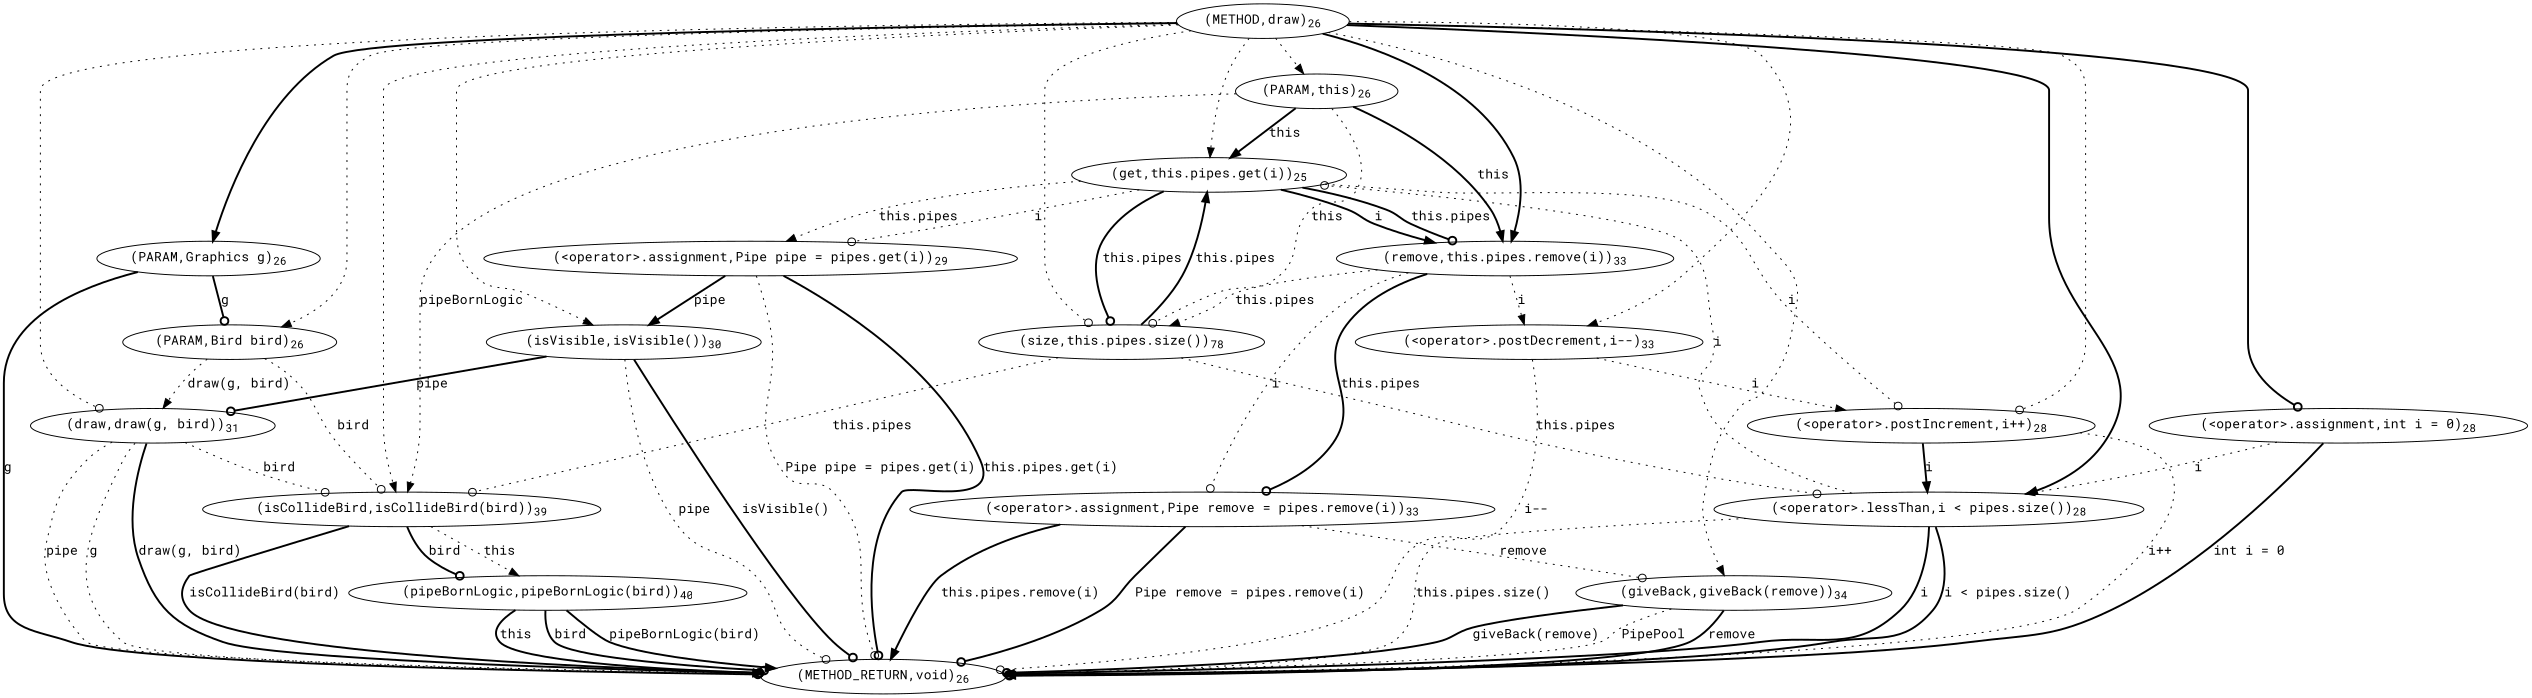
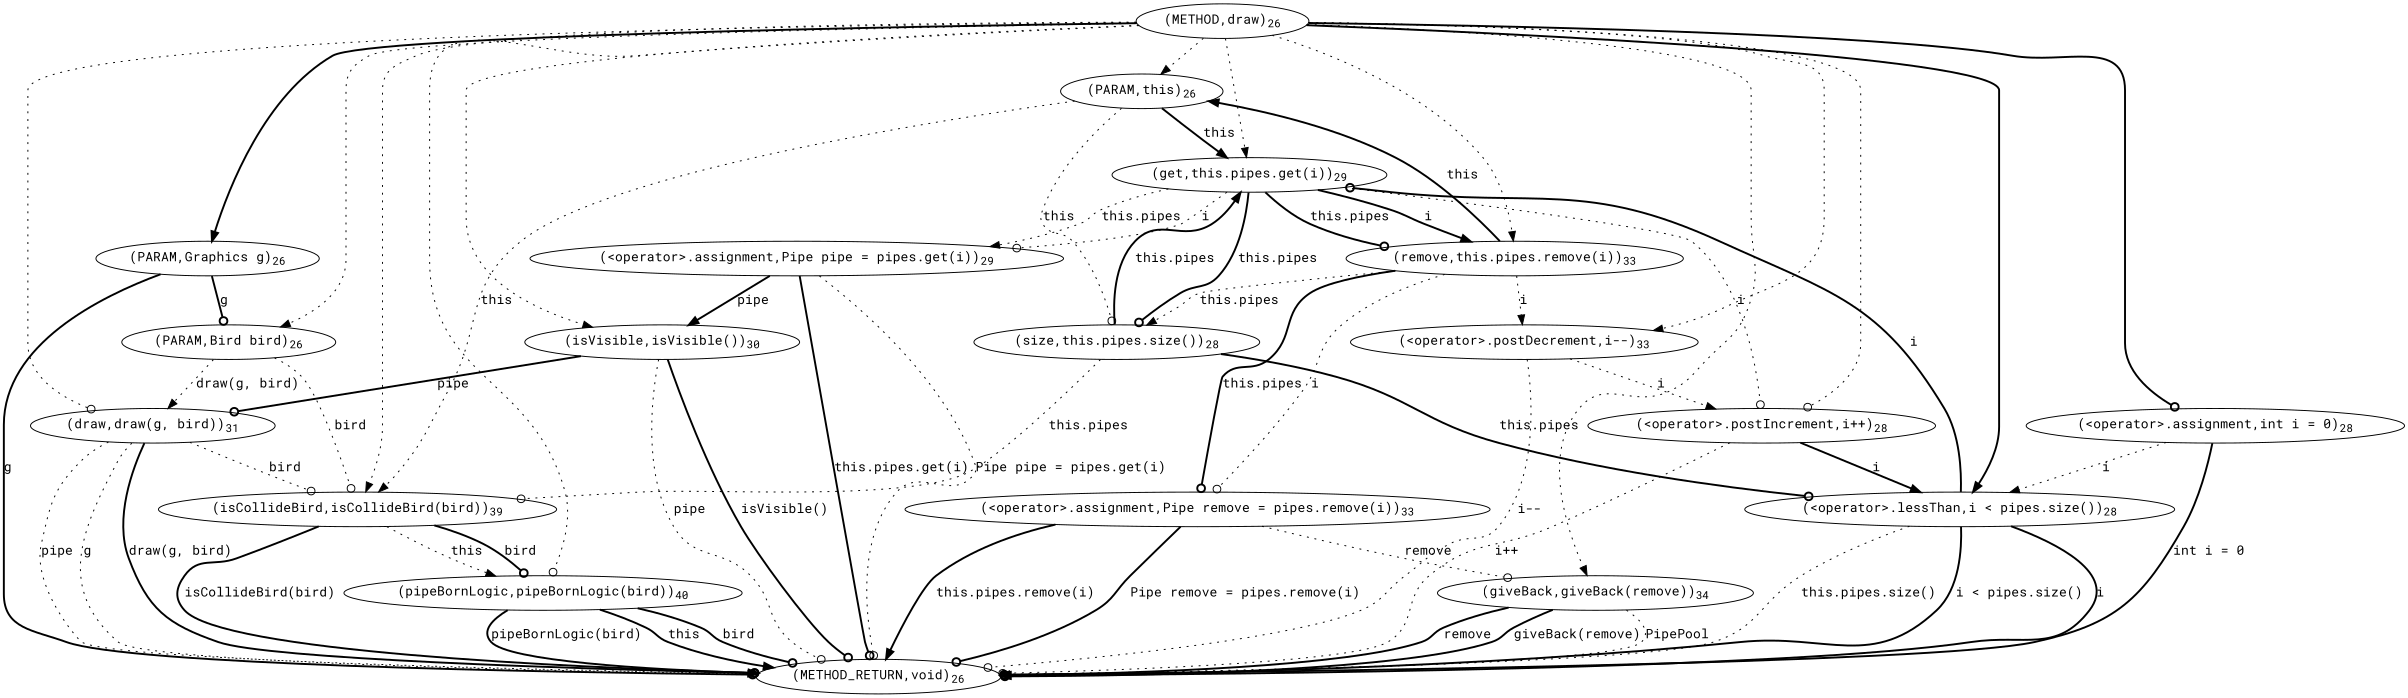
(1463, 98) -> (1420, 103)
(1045, 131) -> (539, 47)
(1438, 156) -> (1372, 147)
(1300, 173) -> (1341, 173)
(1679, 240) -> (1720, 241)
(472, 300) -> (497, 300)
(1217, 341) -> (1212, 341)
(1496, 433) -> (1507, 445)
